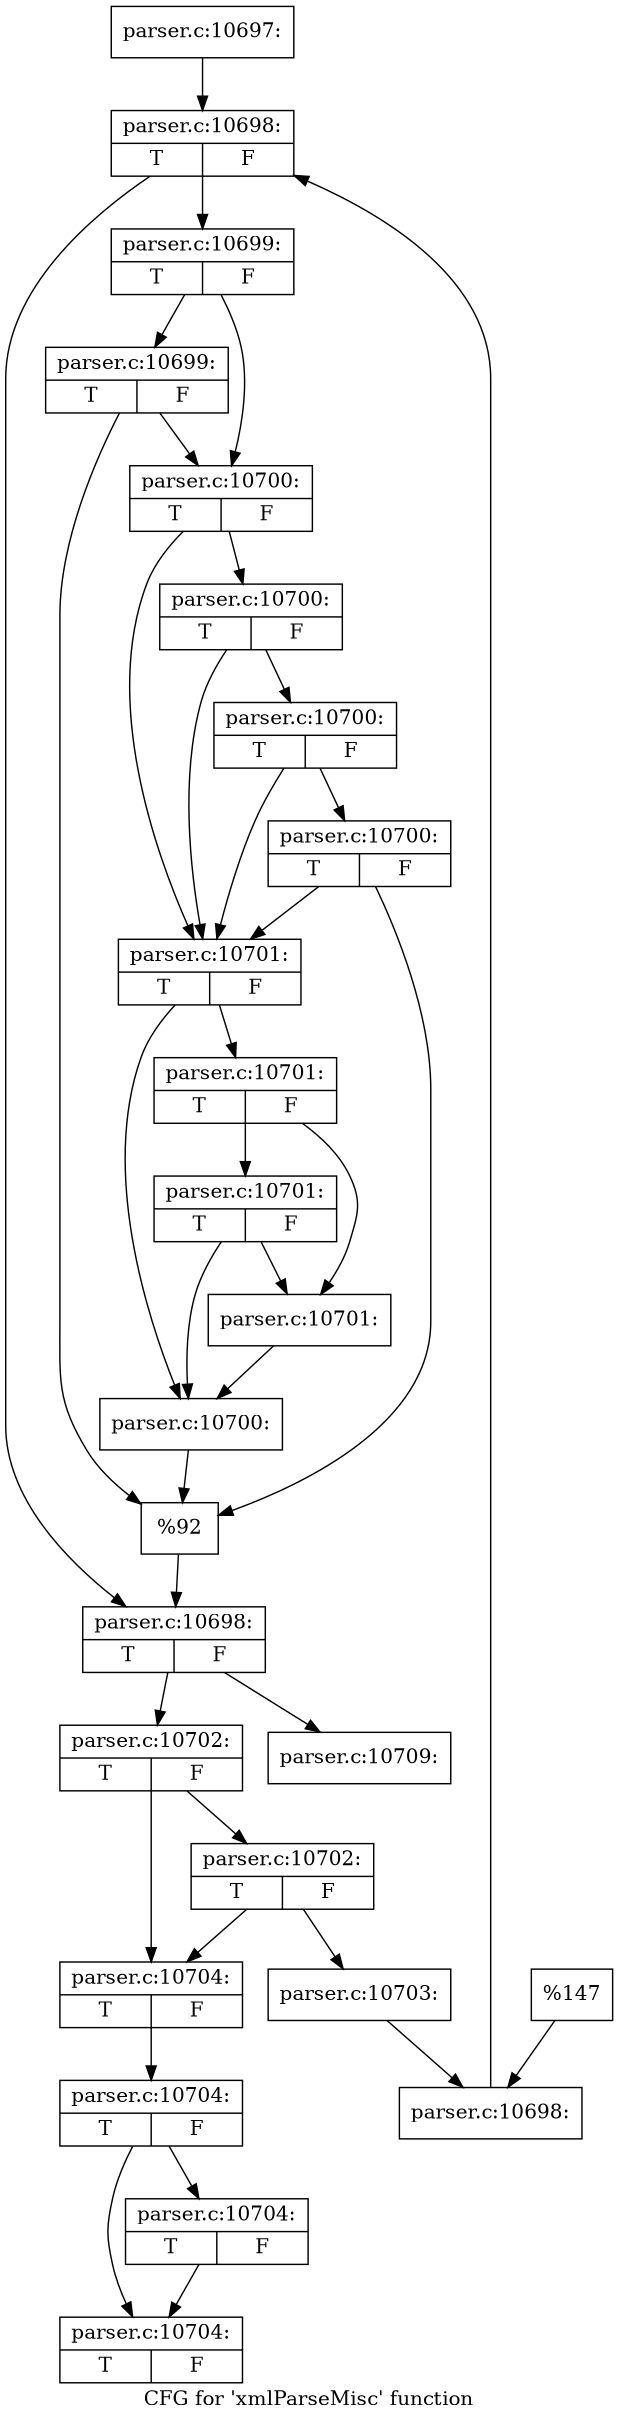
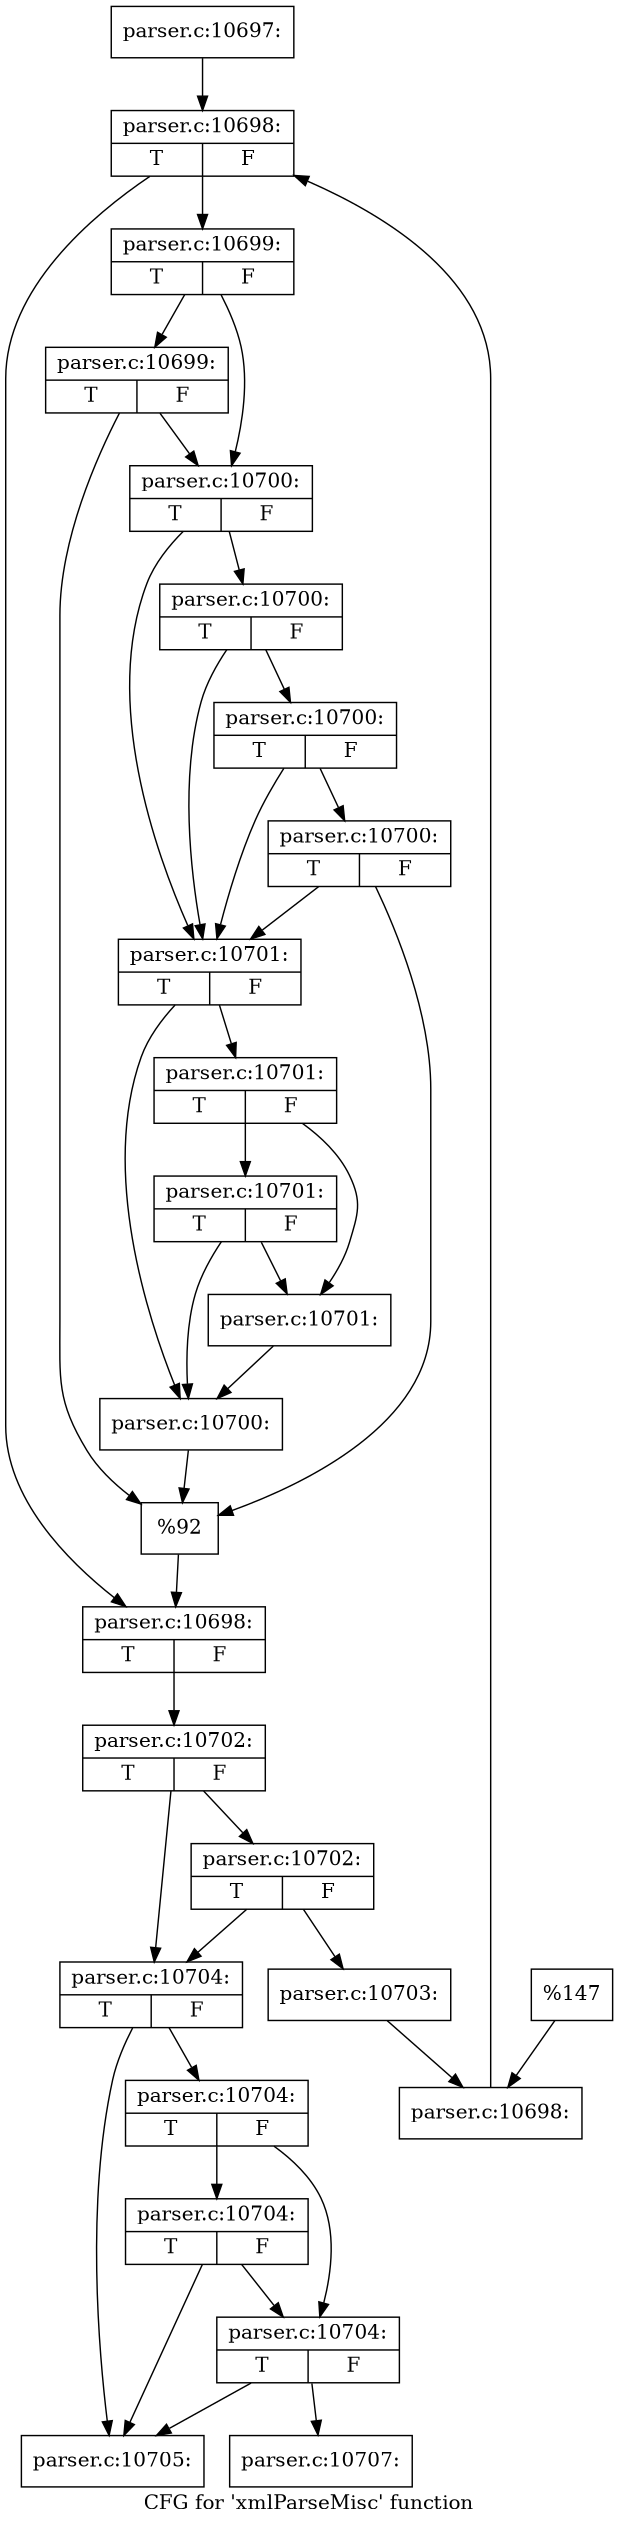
(359, 1758) -> none
none -> (113, 2461)
none -> (321, 2461)
